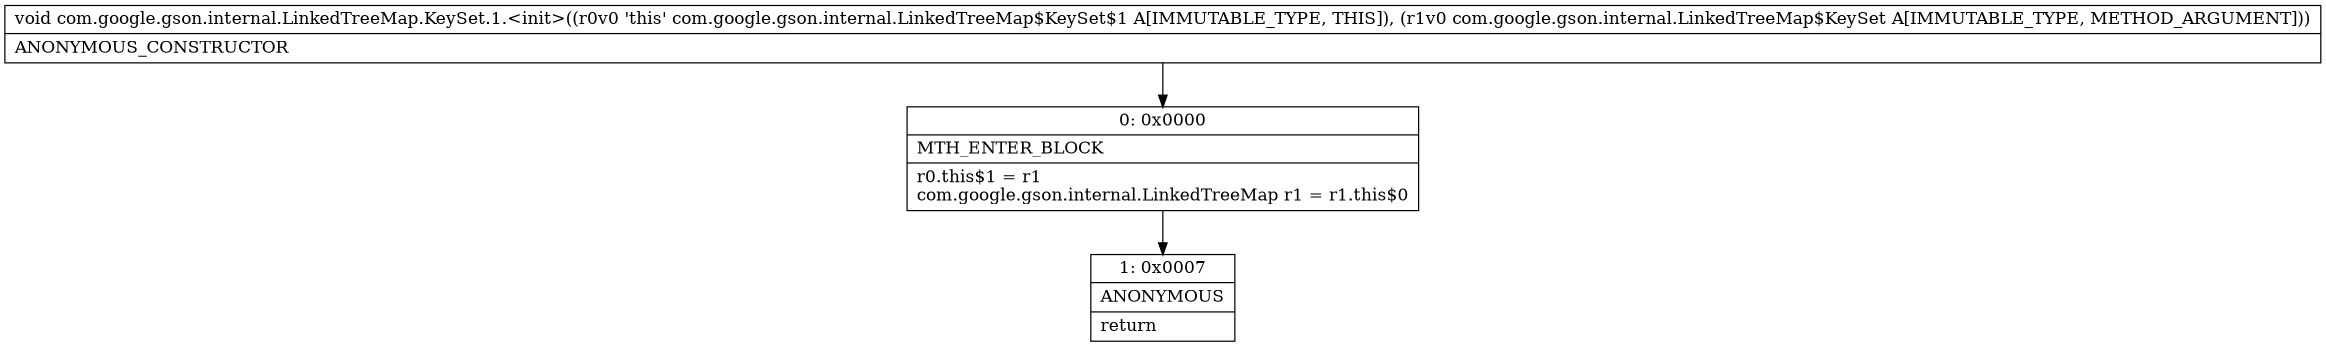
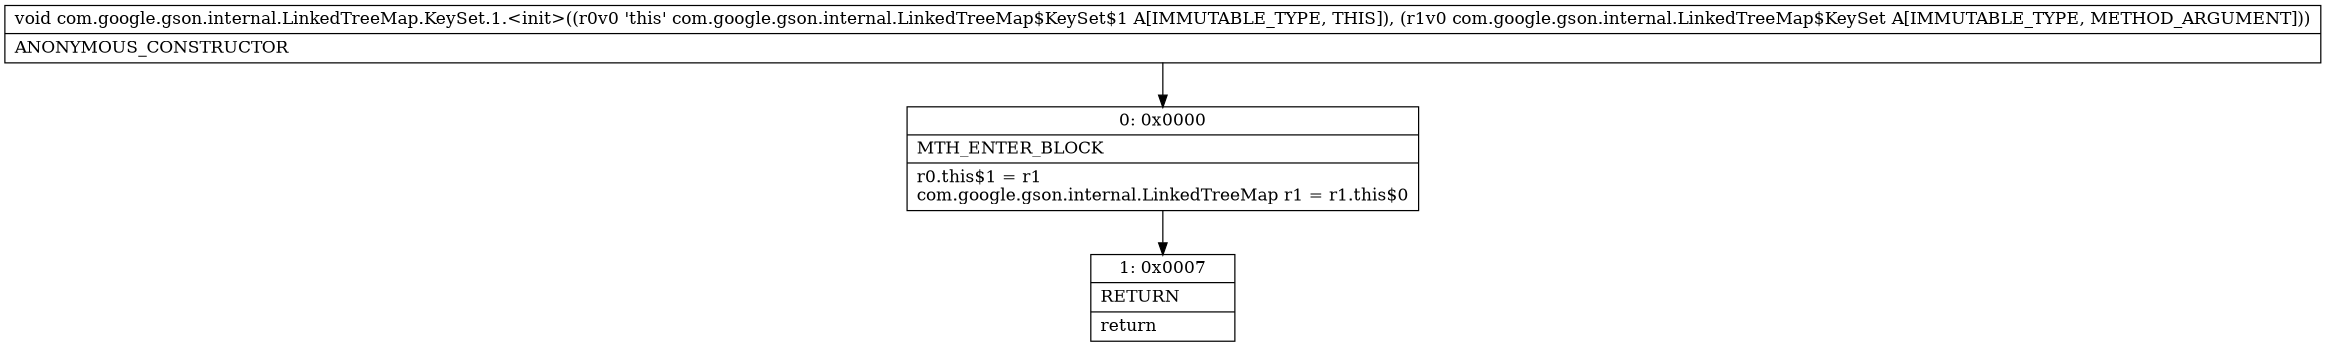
(1163, 297) -> (1140, 297)
